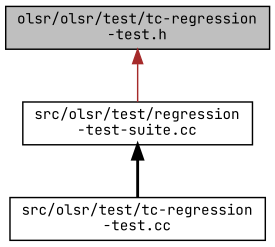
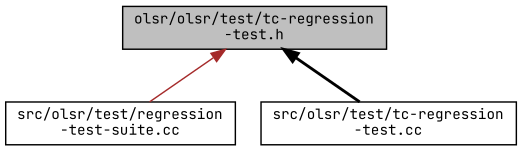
(138, 179) -> (328, 80)
